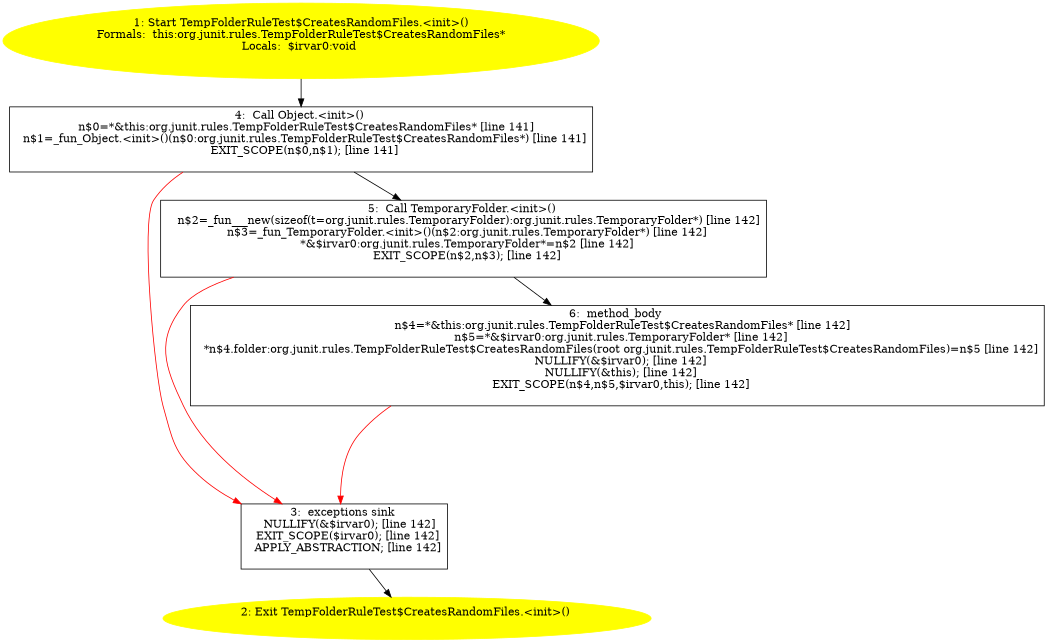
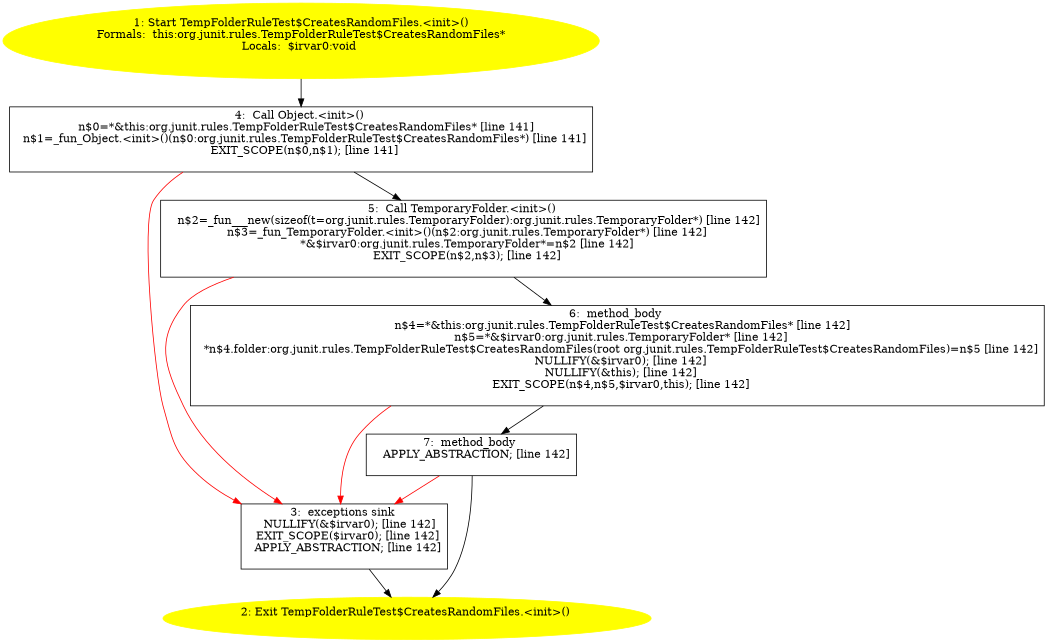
none -> (471, 455)
